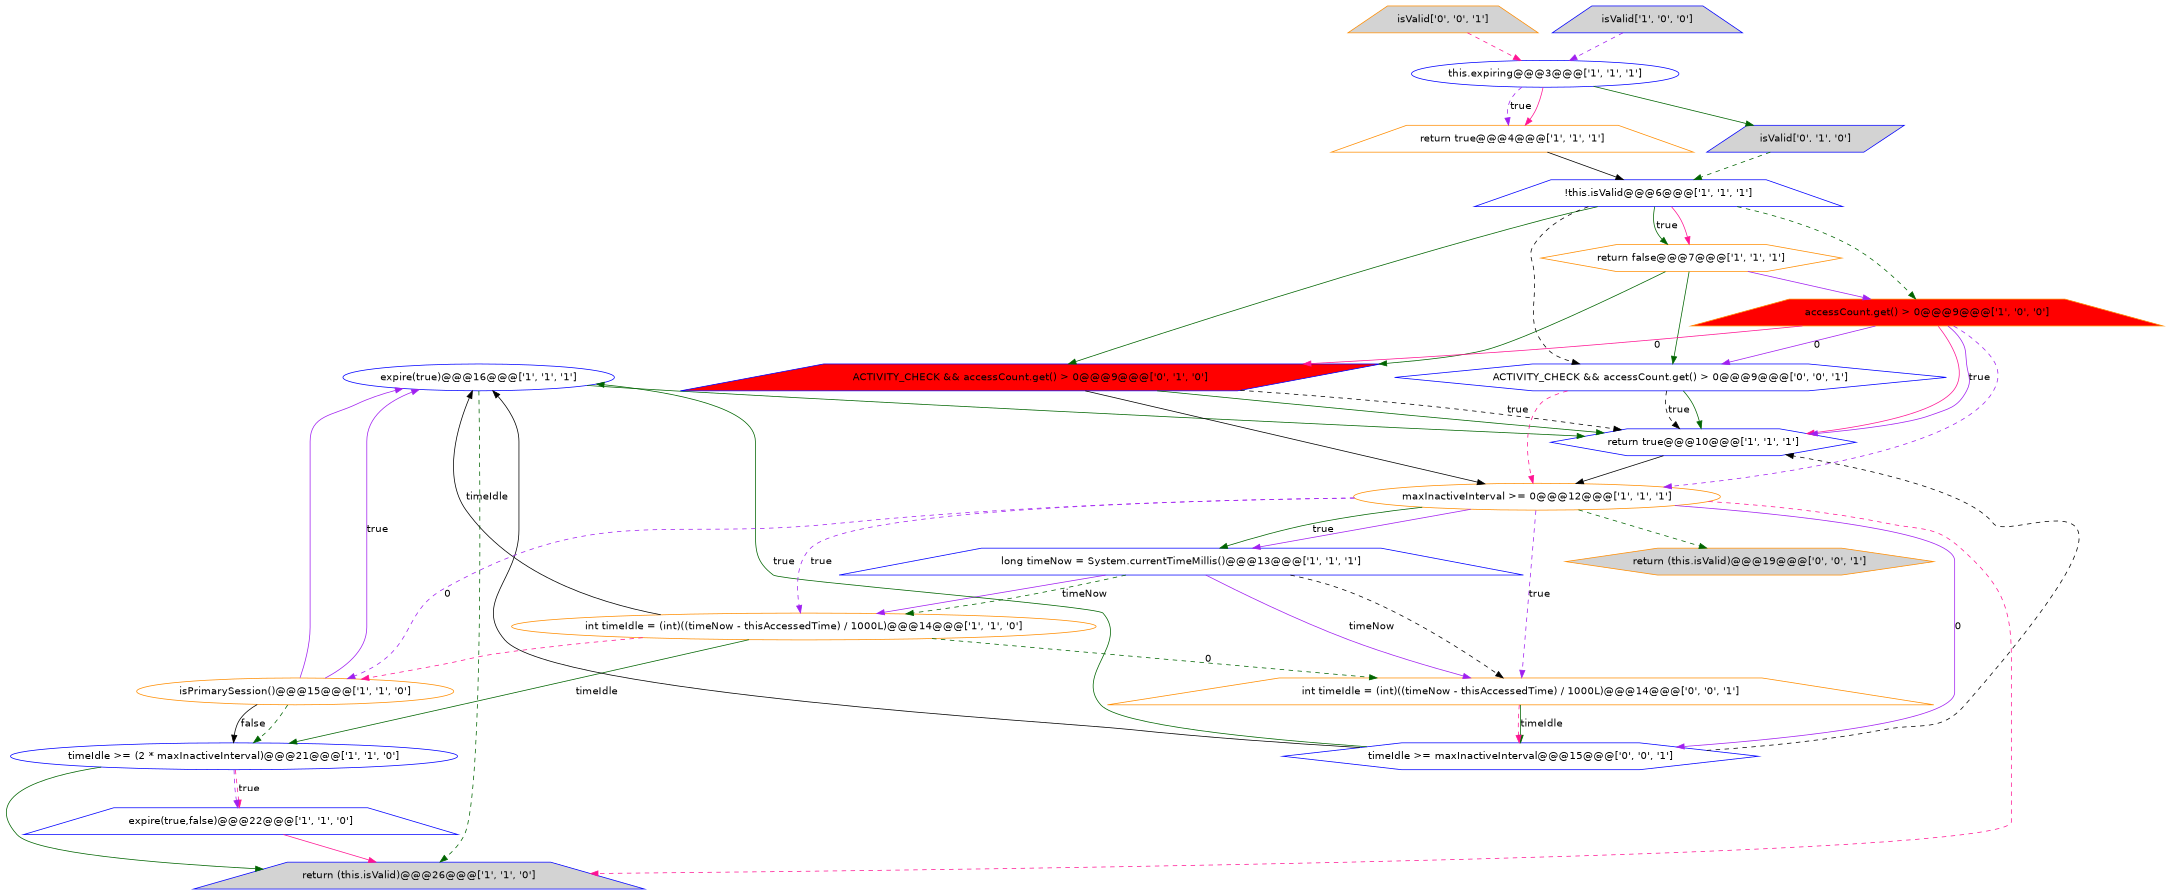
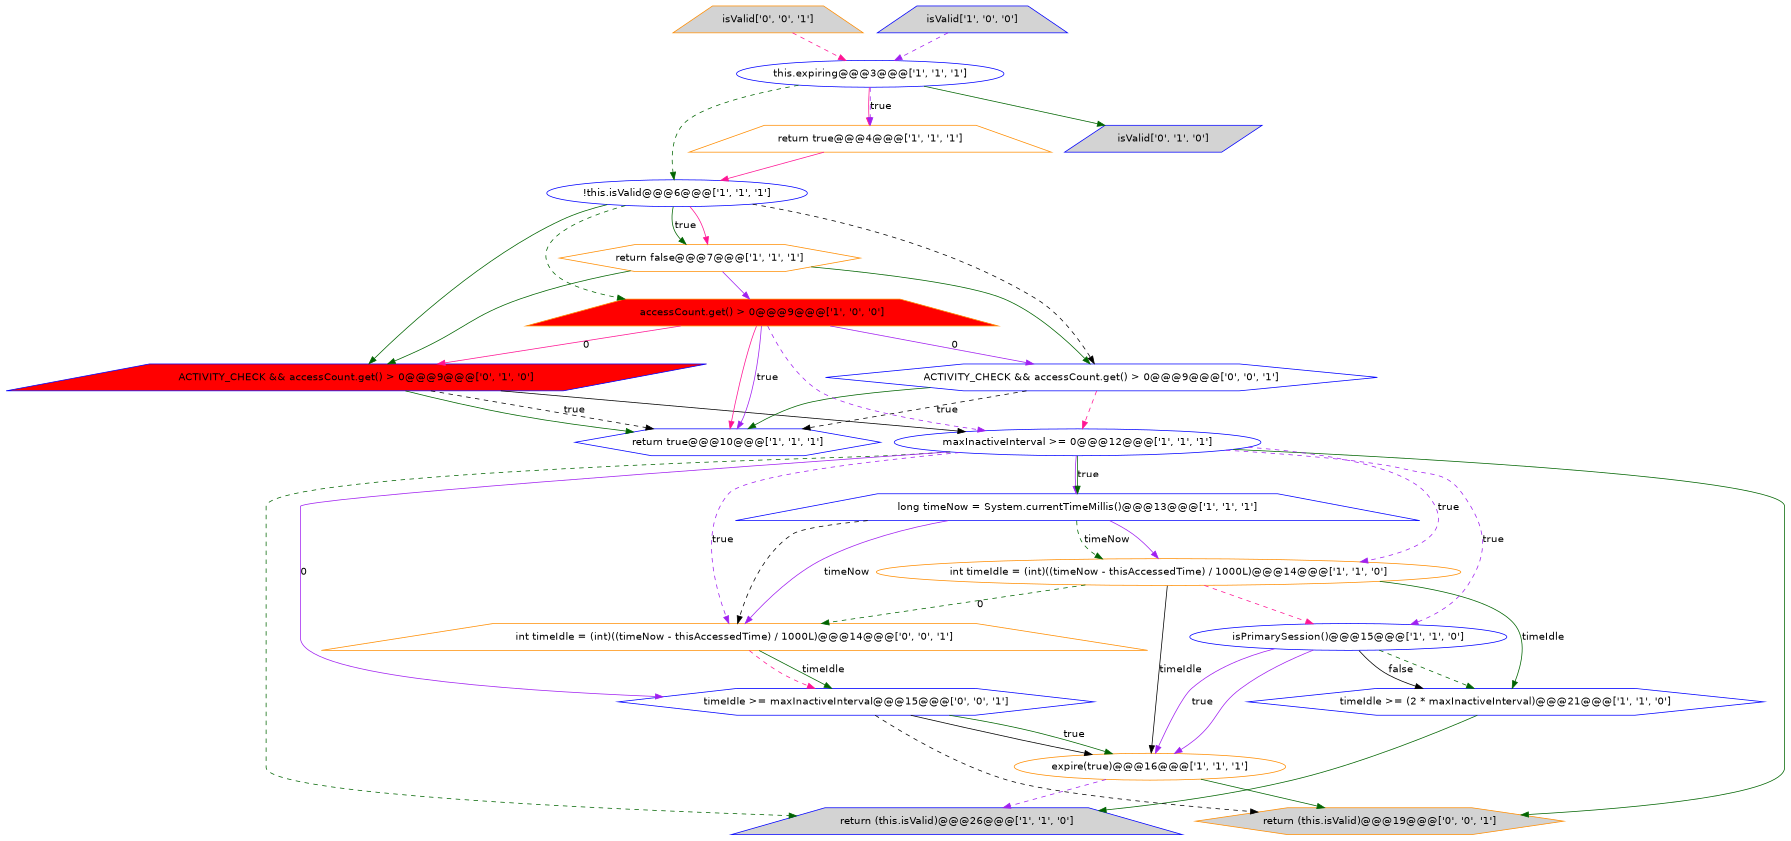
(1582, 165) -> (776, 165)
(1736, 165) -> (715, 106)
(1659, 193) -> (677, 193)
(479, 377) -> (1150, 767)
(1082, 413) -> (1259, 793)
(1623, 468) -> none
(1537, 497) -> (1078, 442)
(1639, 528) -> (1772, 498)
(448, 594) -> (1493, 540)
(2042, 609) -> (1046, 788)
(479, 628) -> (1051, 795)
(295, 691) -> (1348, 637)
(234, 756) -> (1506, 702)
(241, 821) -> none
(1581, 856) -> (266, 556)
